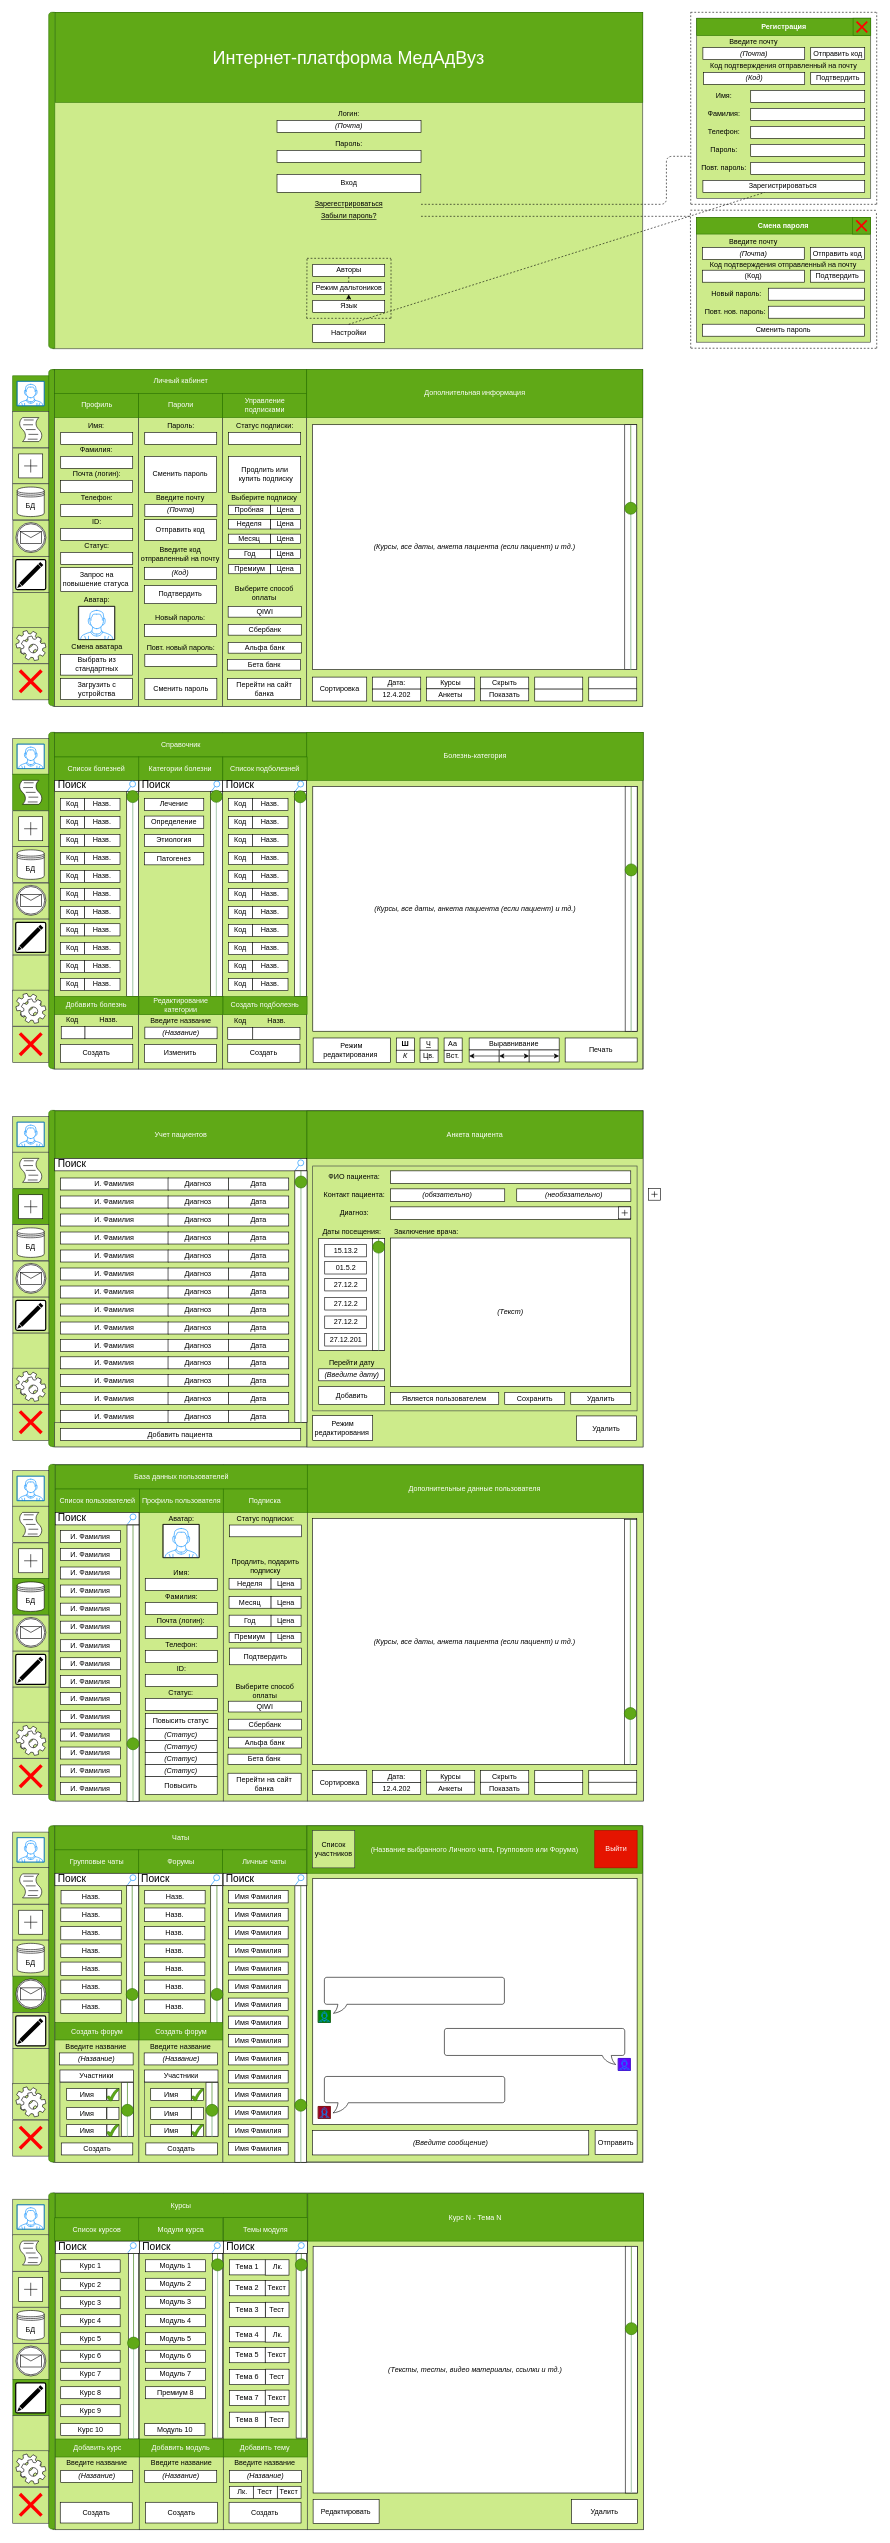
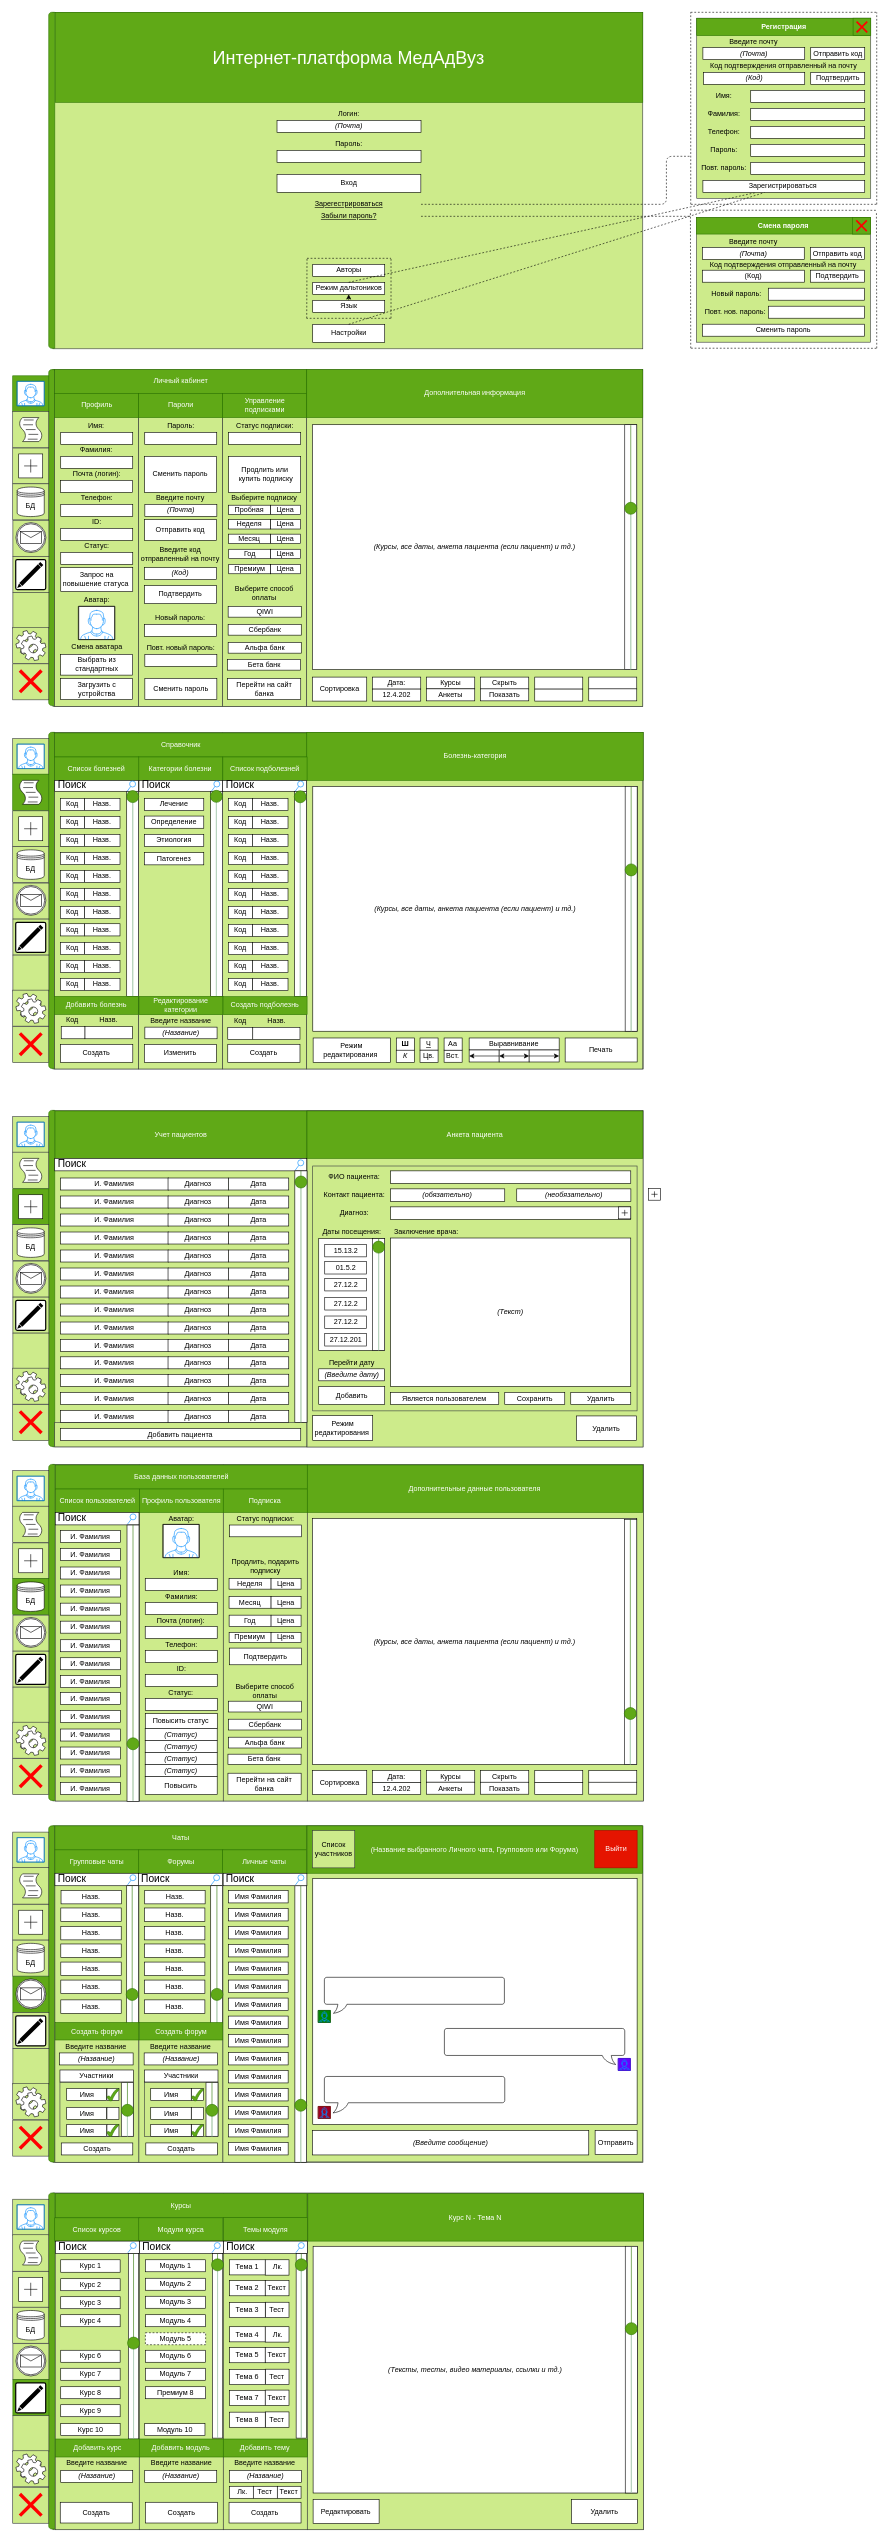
(349, 279) -> (495, 250)
(90, 2339) -> none
(175, 2339) -> (175, 2339)
